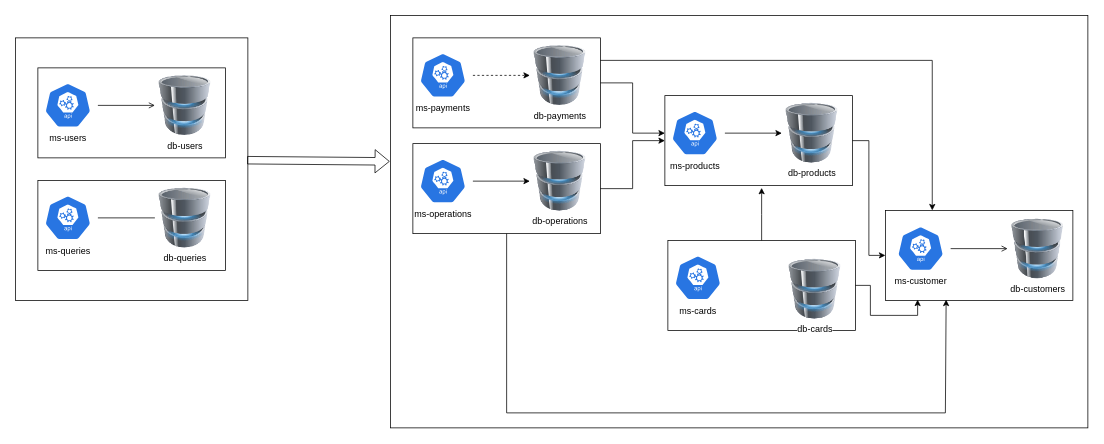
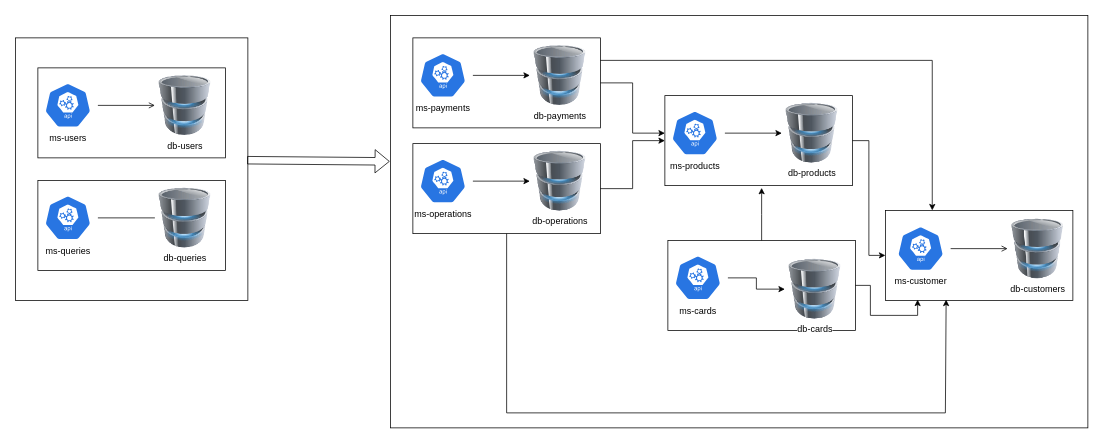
(498, 75) -> (498, 75)
none -> (756, 283)
